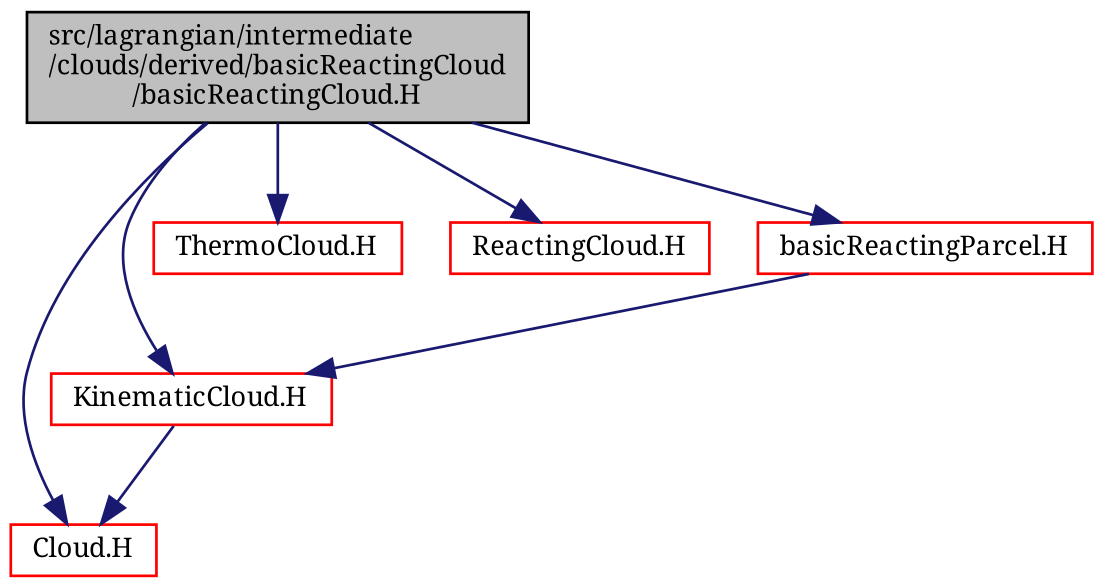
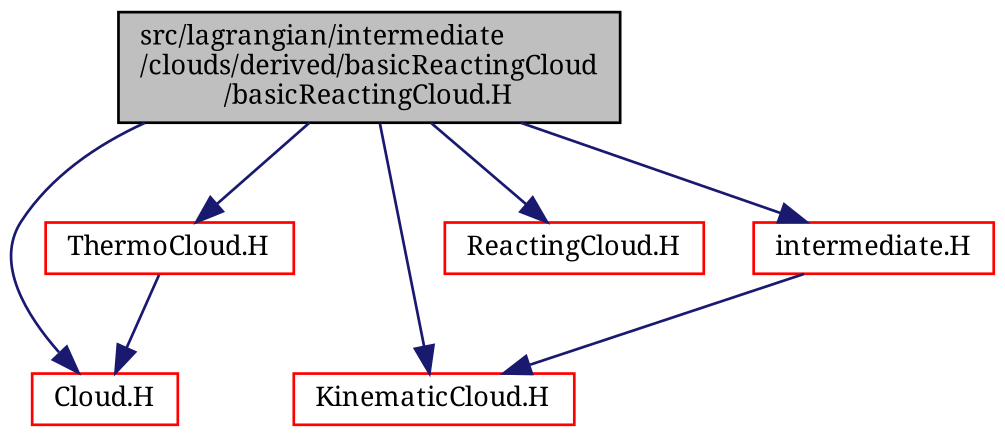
(925, 248) -> (874, 248)
(146, 464) -> (143, 311)
